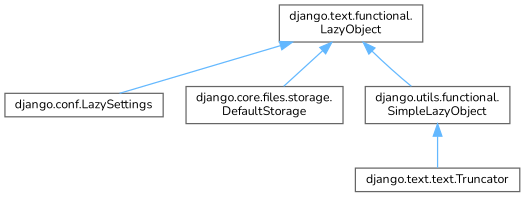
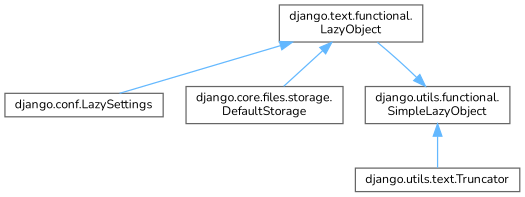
(391, 69) -> (397, 59)
(438, 180) -> (438, 180)
